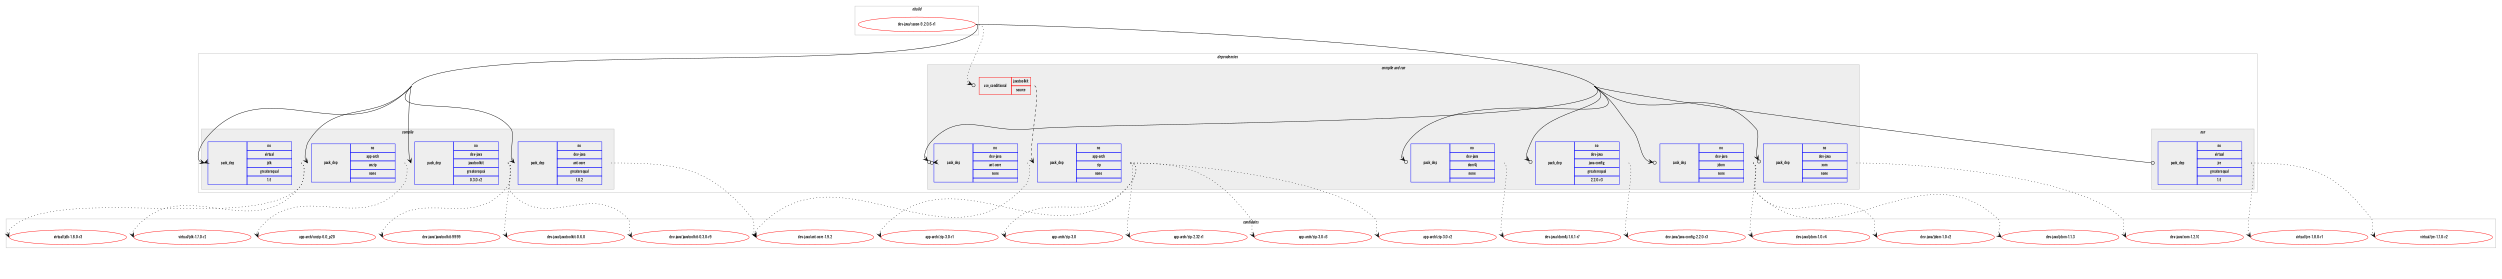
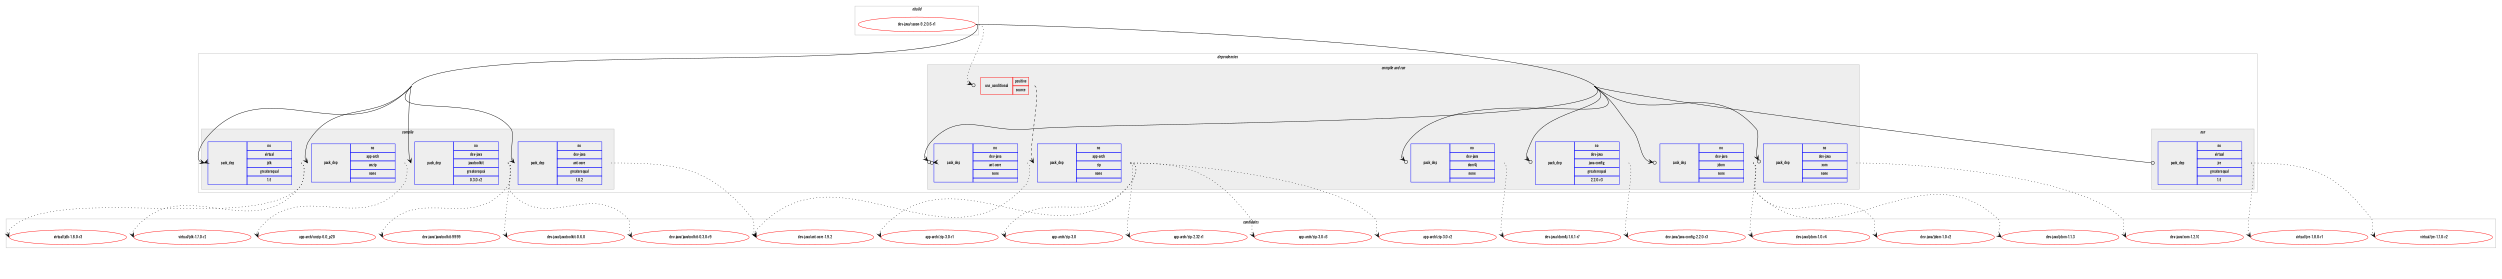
(1021, 81) -> (1021, 81)
